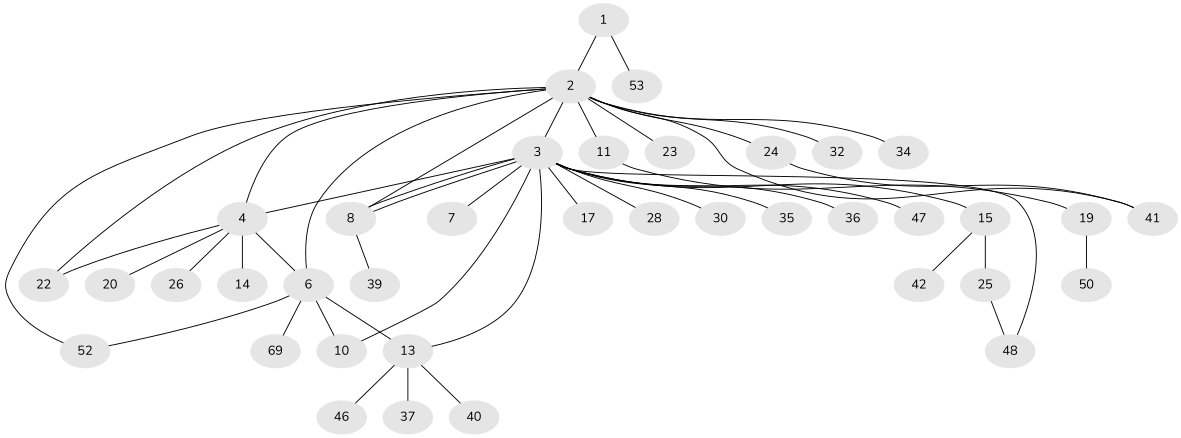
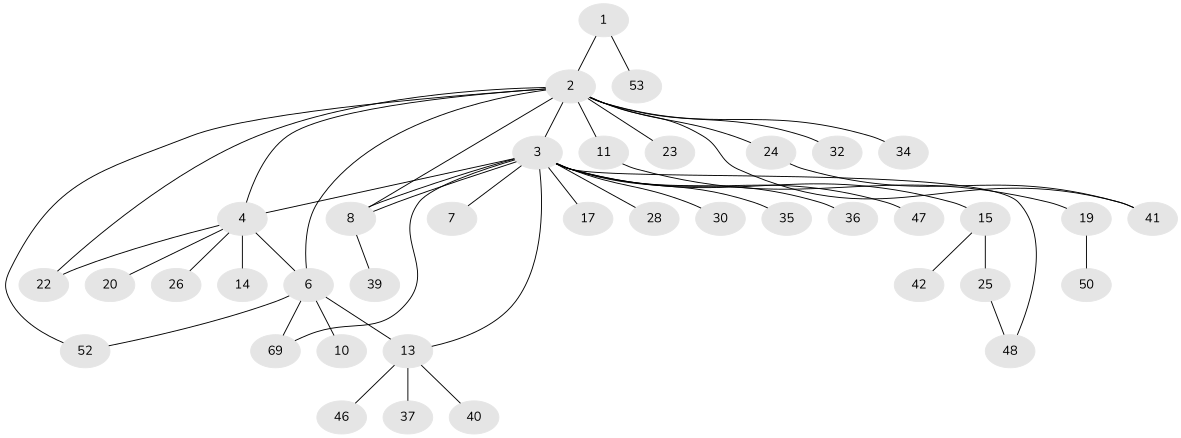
(465, 274) -> (416, 260)
